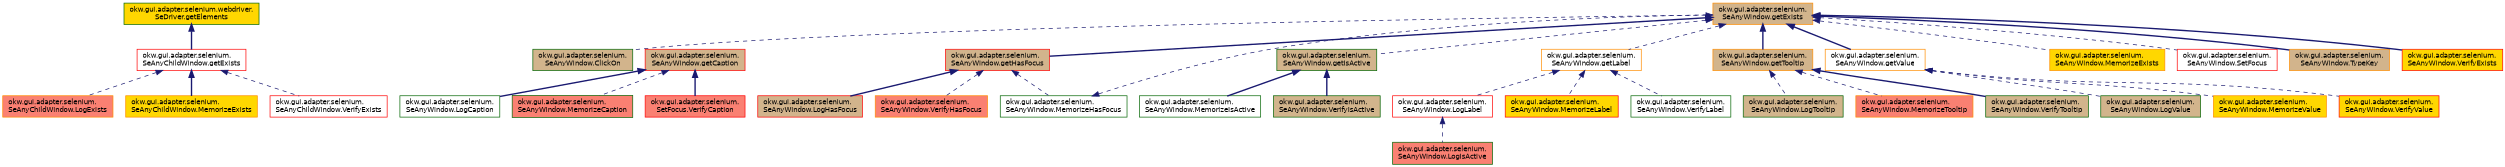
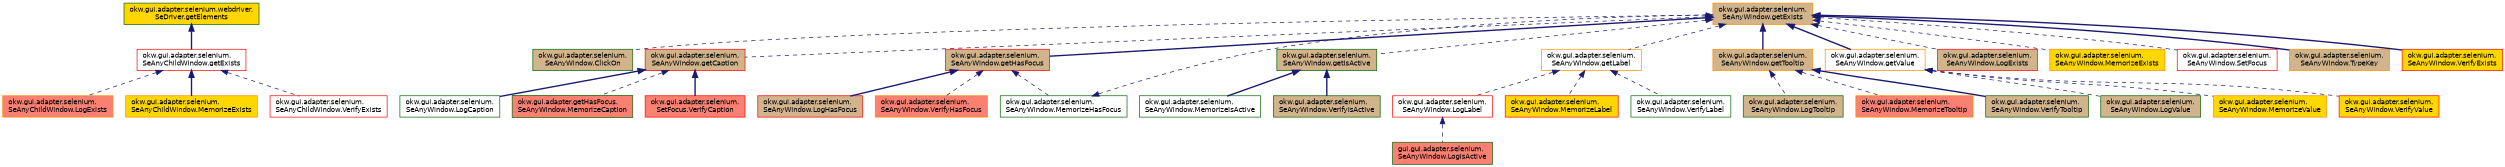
none -> (1225, 37)
none -> (1987, 60)
(572, 106) -> (572, 106)
(1443, 153) -> (1443, 153)
